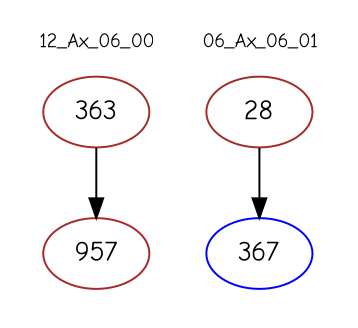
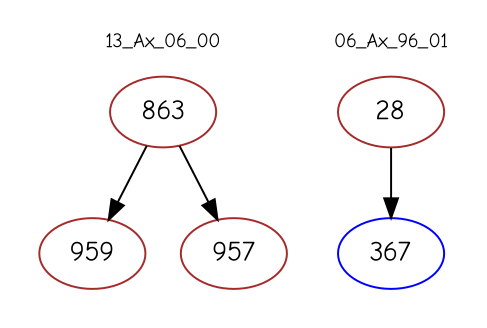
(97, 42) -> (163, 42)
(260, 42) -> (391, 42)
(96, 112) -> (163, 112)
none -> (92, 254)
